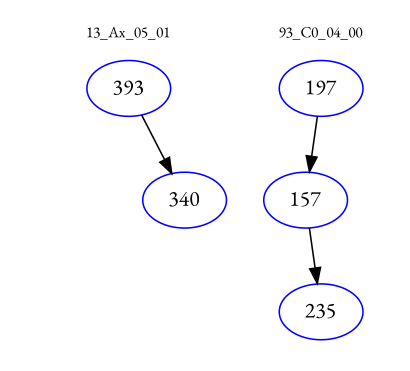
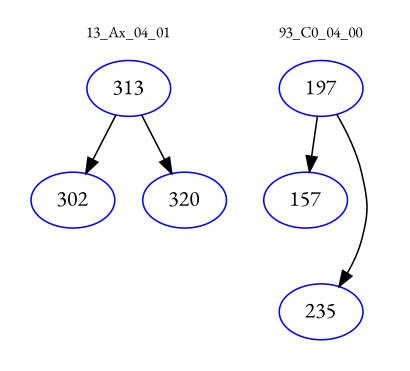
(129, 33) -> (129, 33)
(129, 88) -> (129, 88)
none -> (73, 200)
(185, 200) -> (185, 200)
(312, 248) -> (366, 193)
